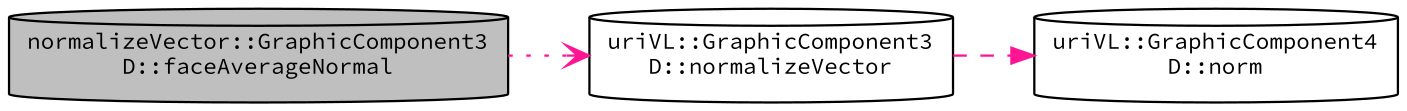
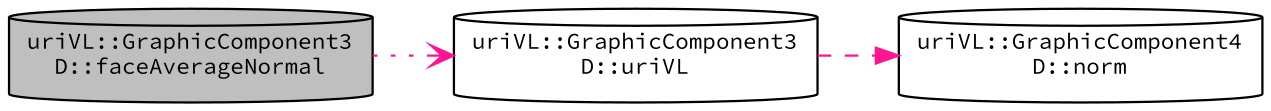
(259, 56) -> (191, 56)
(771, 56) -> (636, 56)
